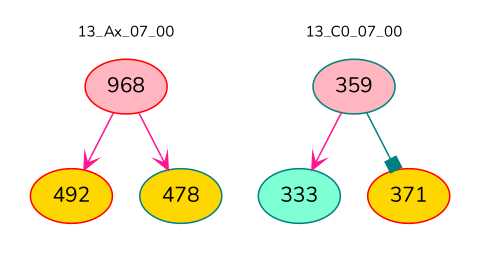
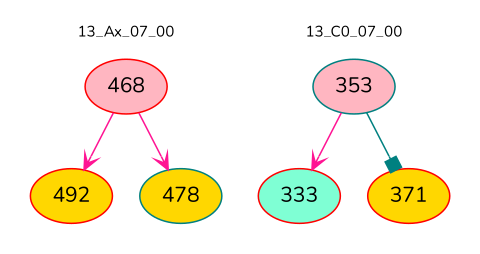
(126, 87) -> (126, 87)
(354, 87) -> (354, 87)
(299, 196) -> (299, 196)
